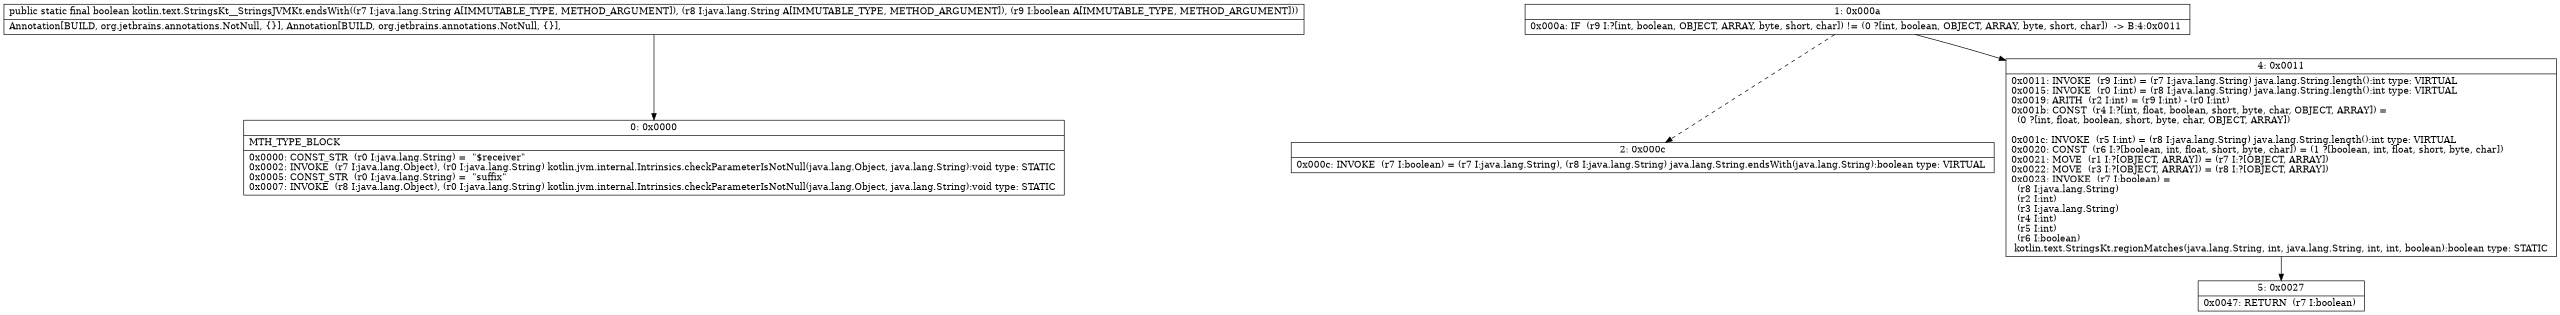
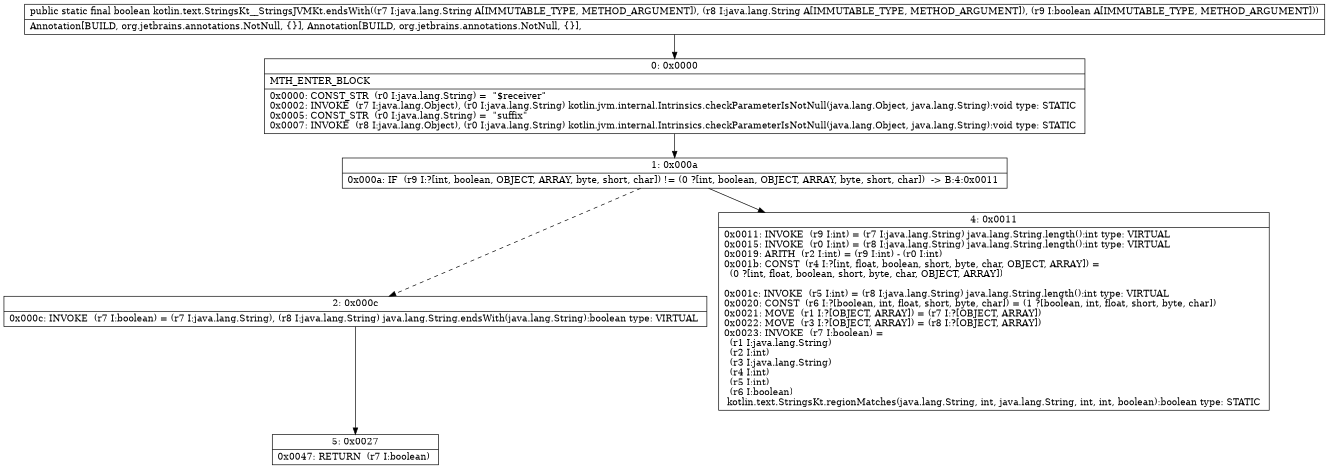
none -> (675, 142)
(295, 143) -> (320, 81)
(2065, 190) -> (778, 343)
(2281, 265) -> (355, 377)
